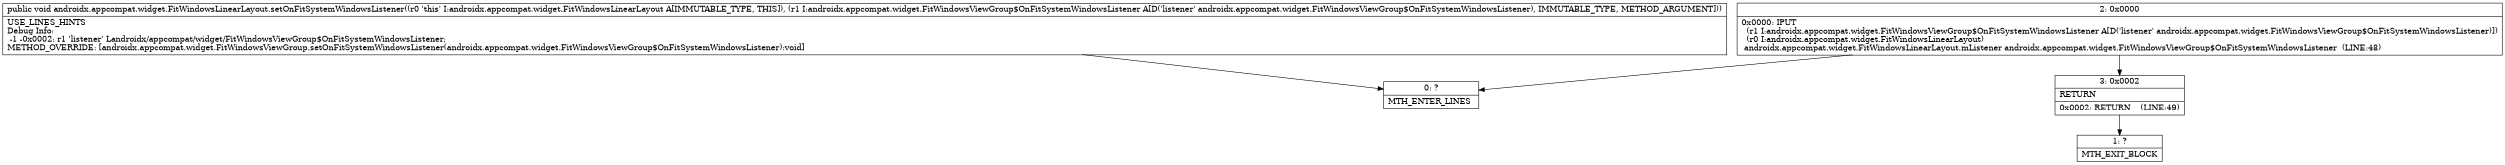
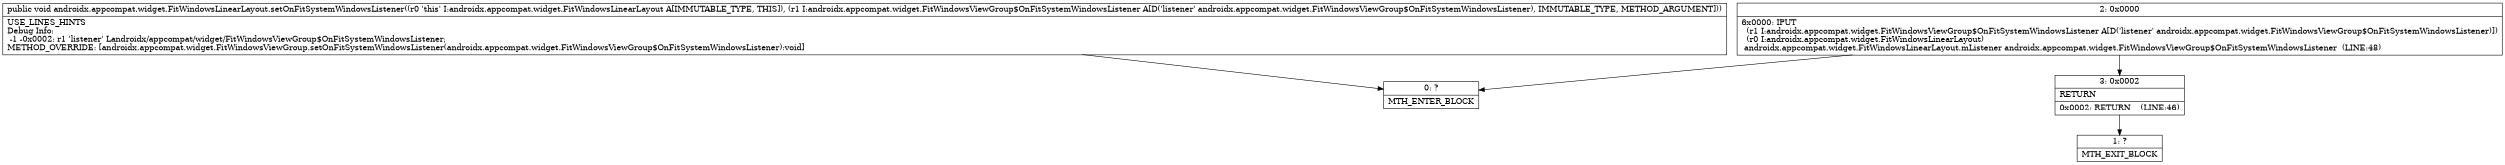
(1772, 23) -> (1772, 23)
(1430, 102) -> (1431, 102)
(2120, 108) -> (2120, 108)
